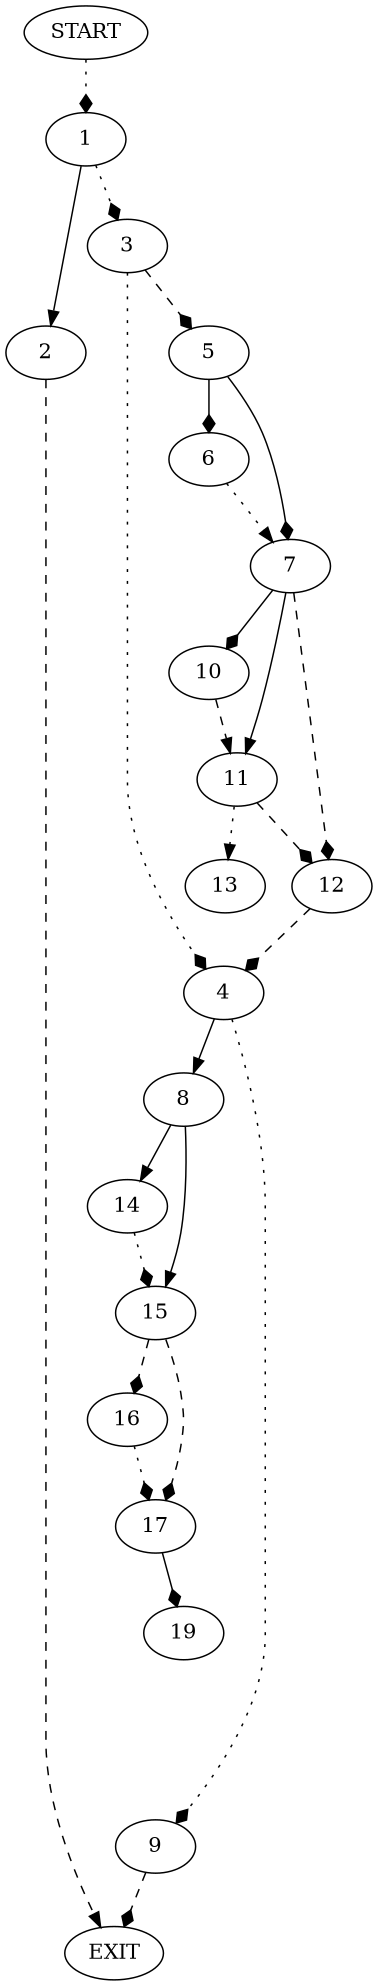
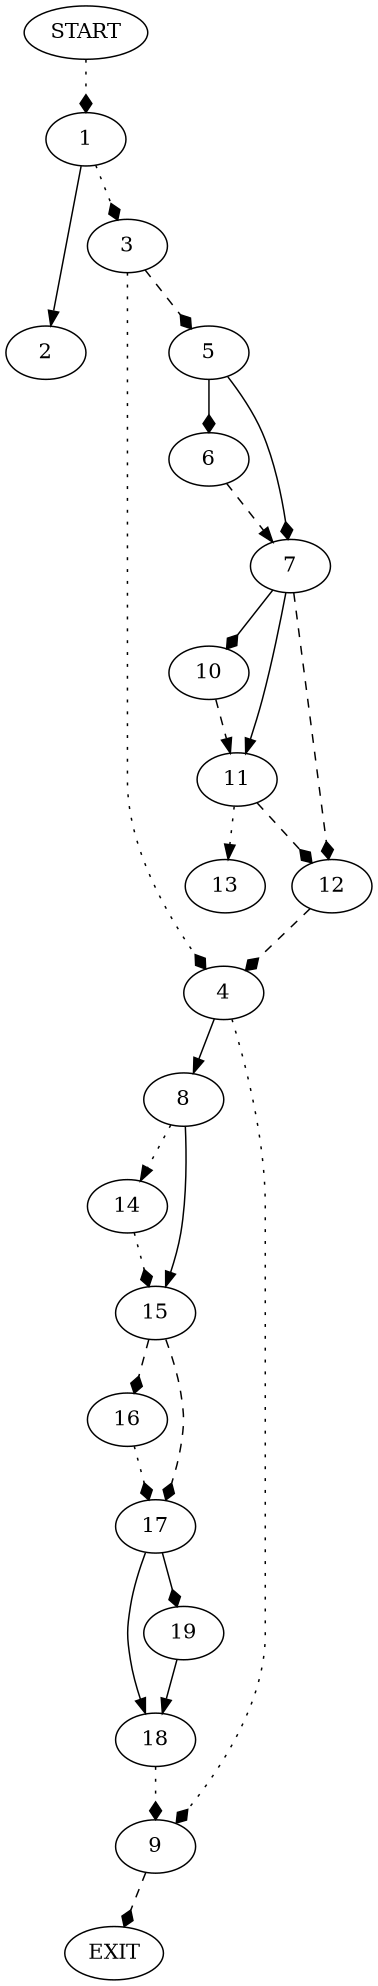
(245, 507) -> (245, 507)
(159, 1146) -> (159, 1146)
(46, 1151) -> none
none -> (156, 1740)
